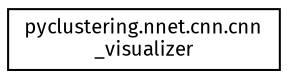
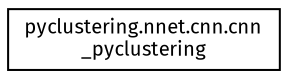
(144, 40) -> (144, 40)
